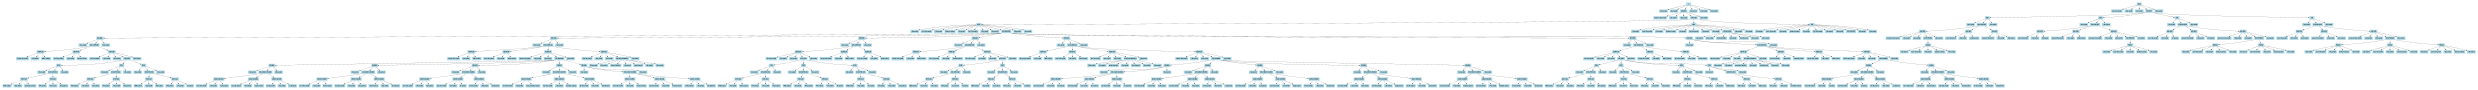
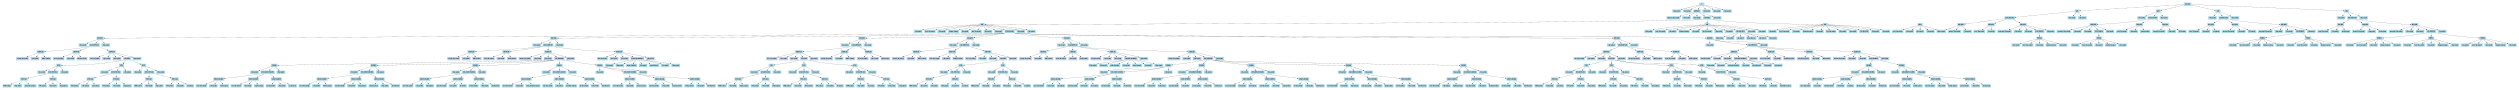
(2144, 7) -> (1929, 28)
(1721, 38) -> none
(2045, 38) -> none
(1196, 86) -> none
(1832, 86) -> none
